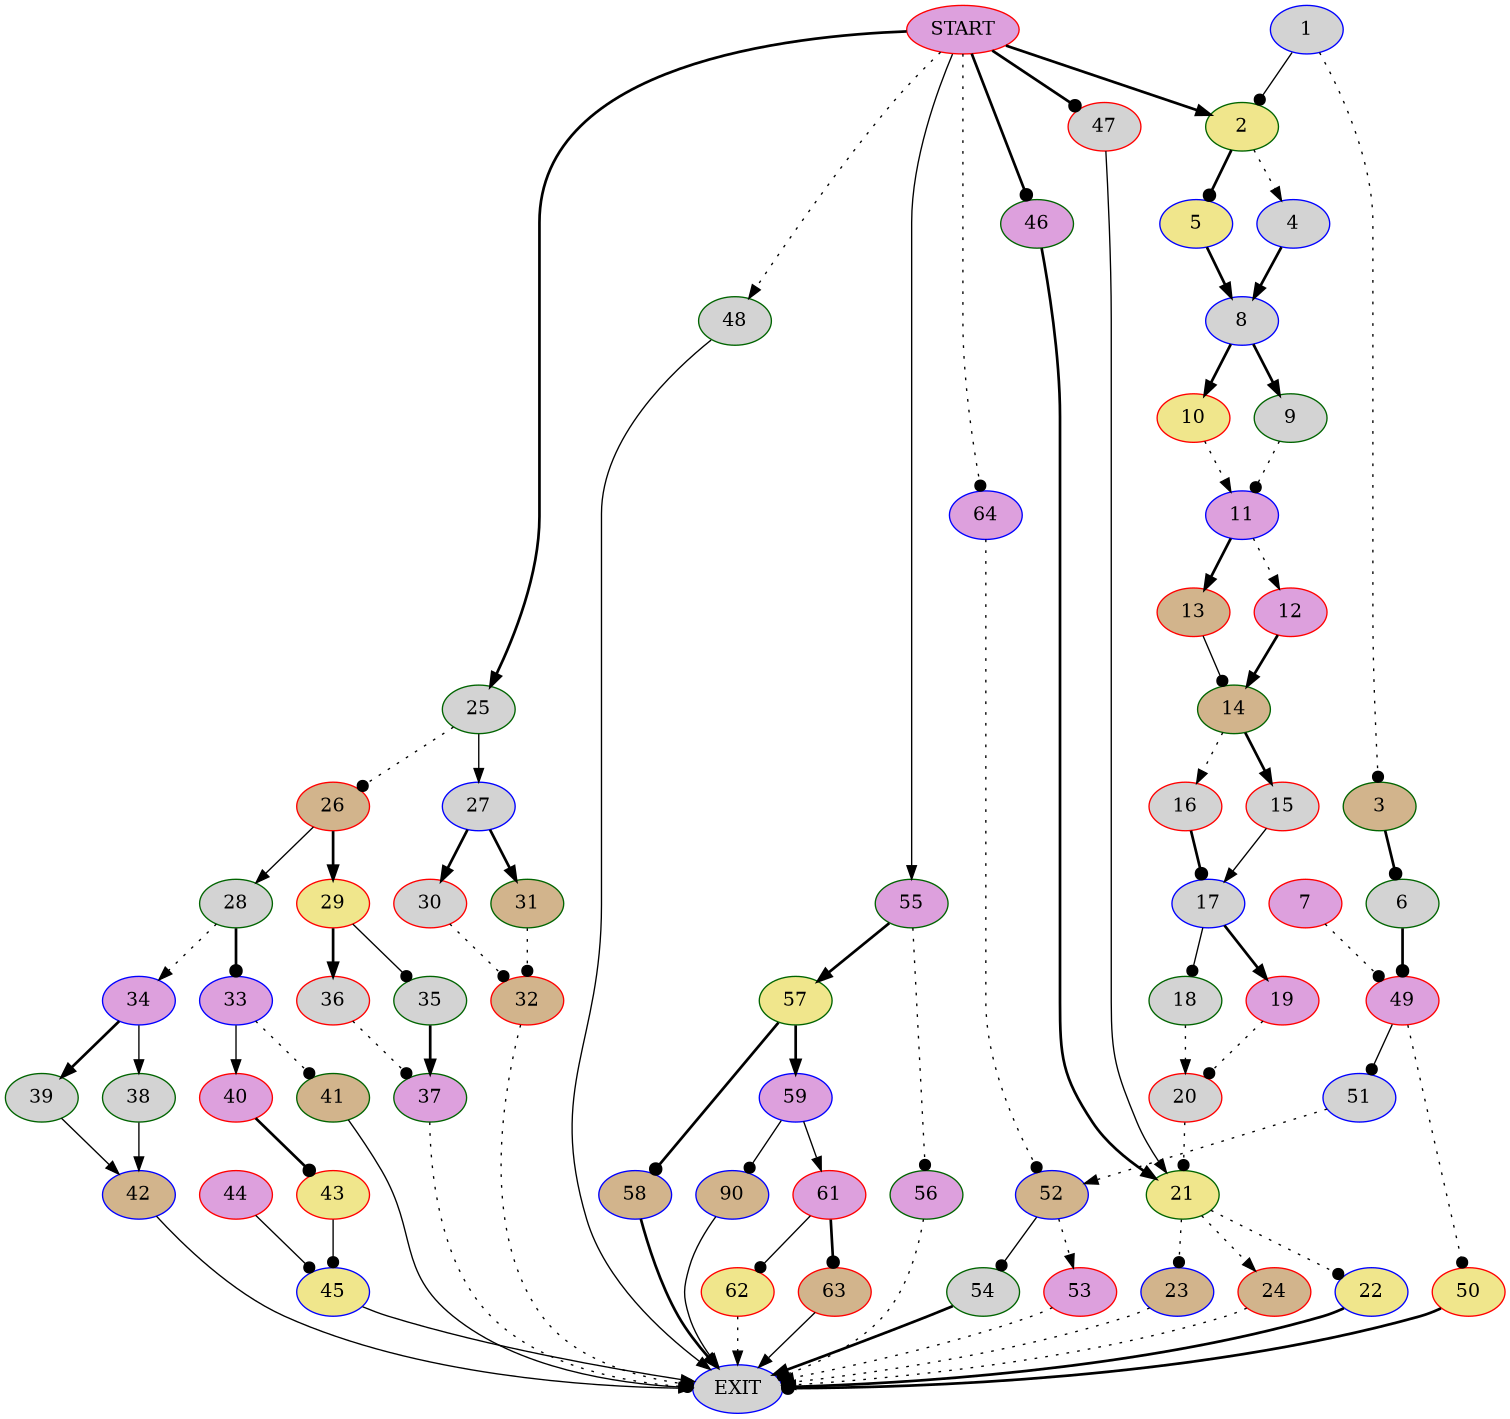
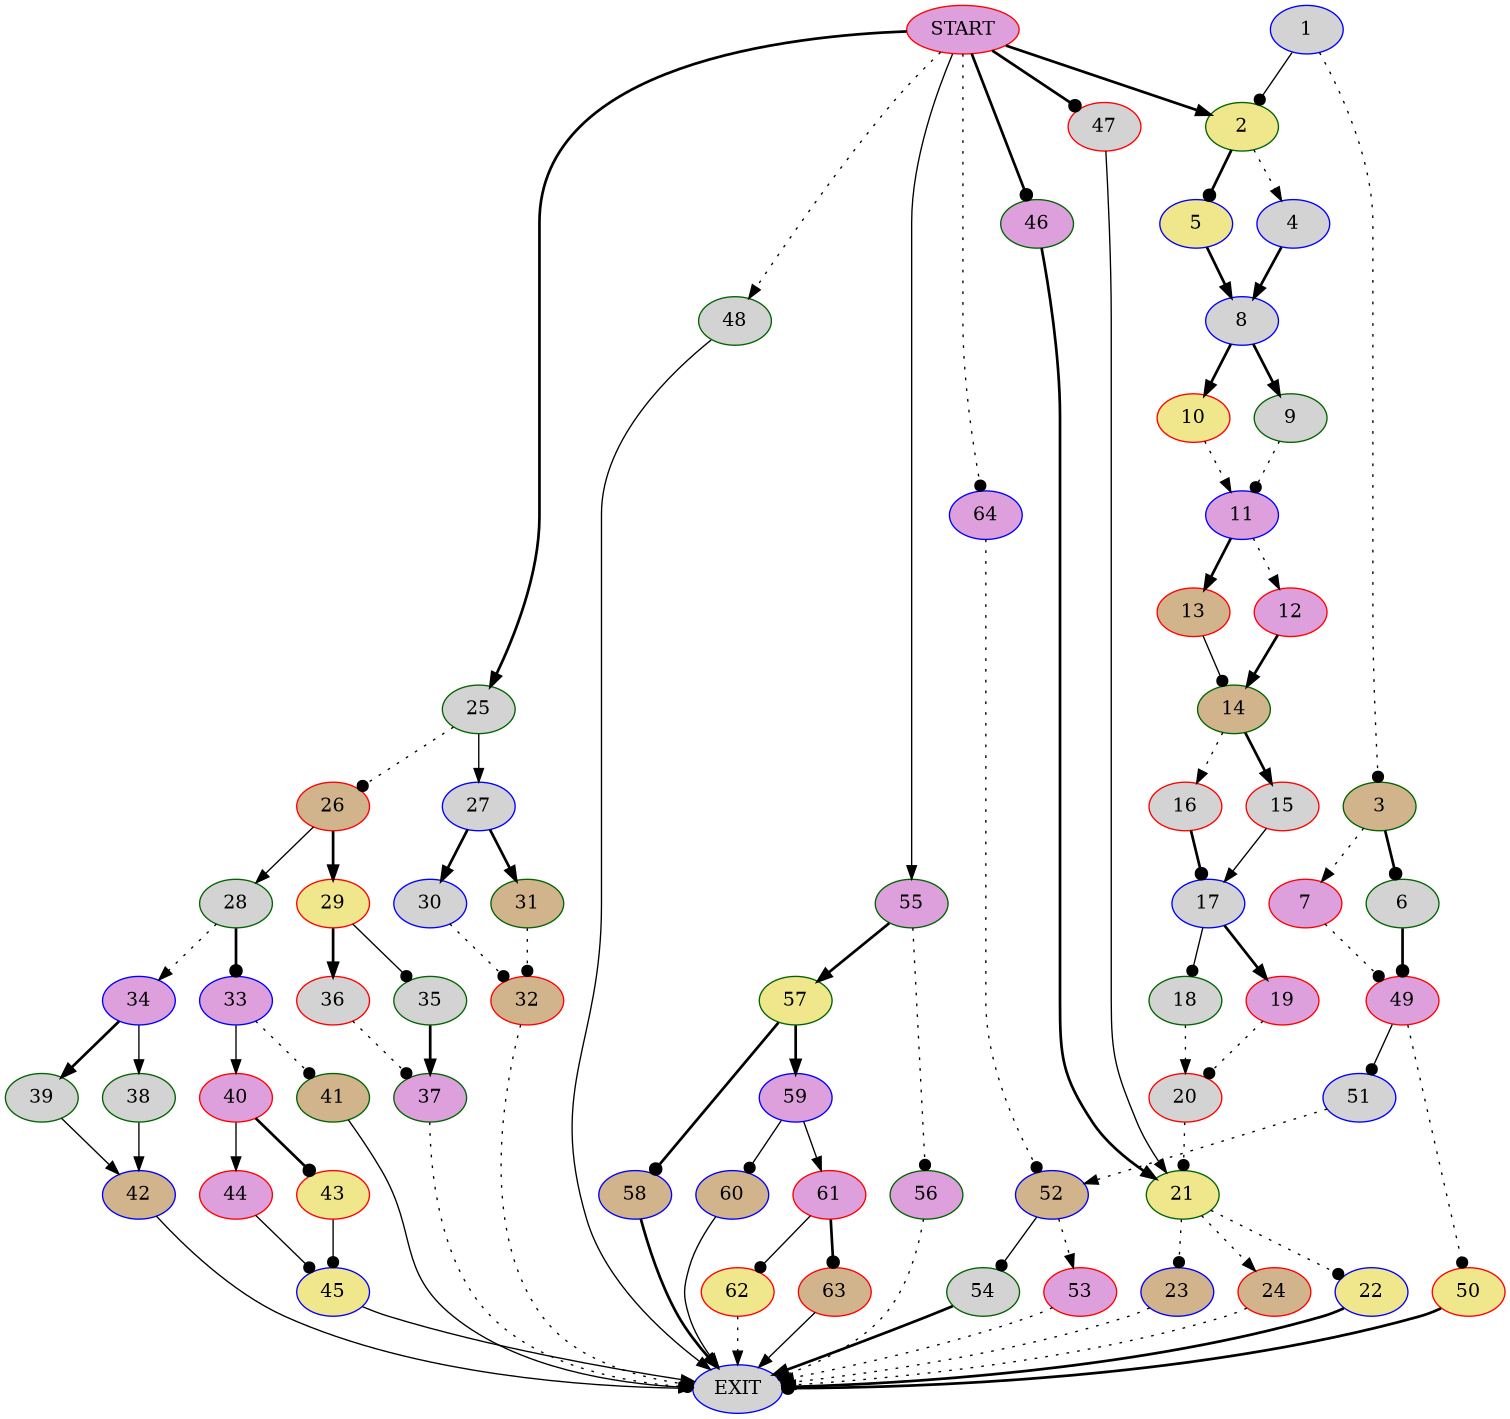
none -> (1347, 850)
(430, 904) -> (430, 904)
none -> (236, 1140)
(732, 1195) -> (732, 1195)
